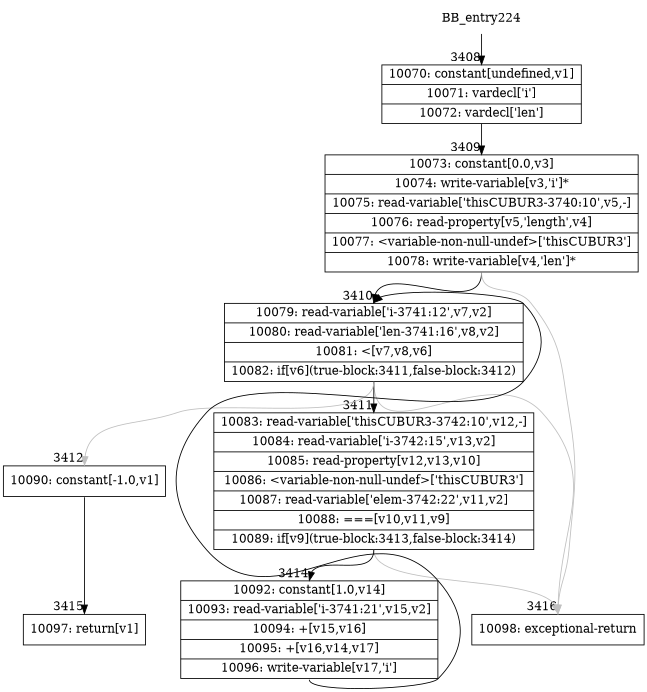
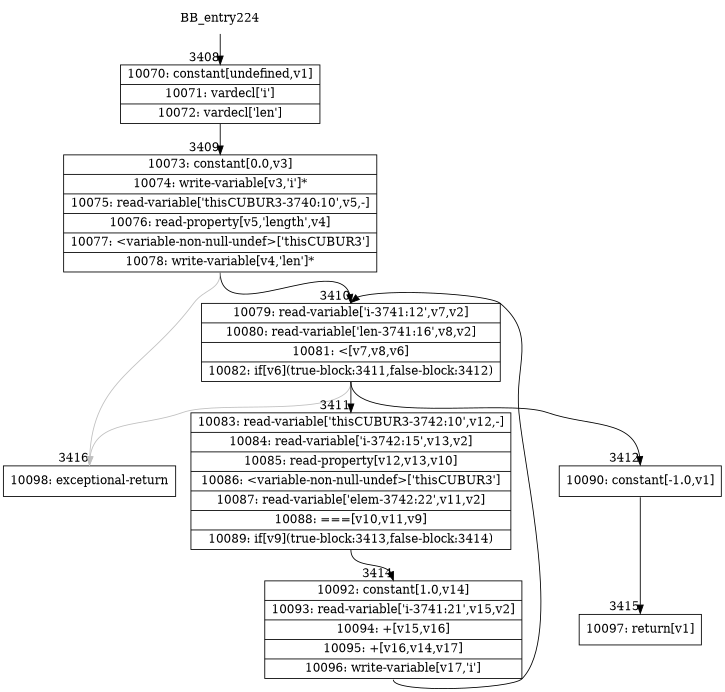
(226, 408) -> (499, 408)
(462, 581) -> none
